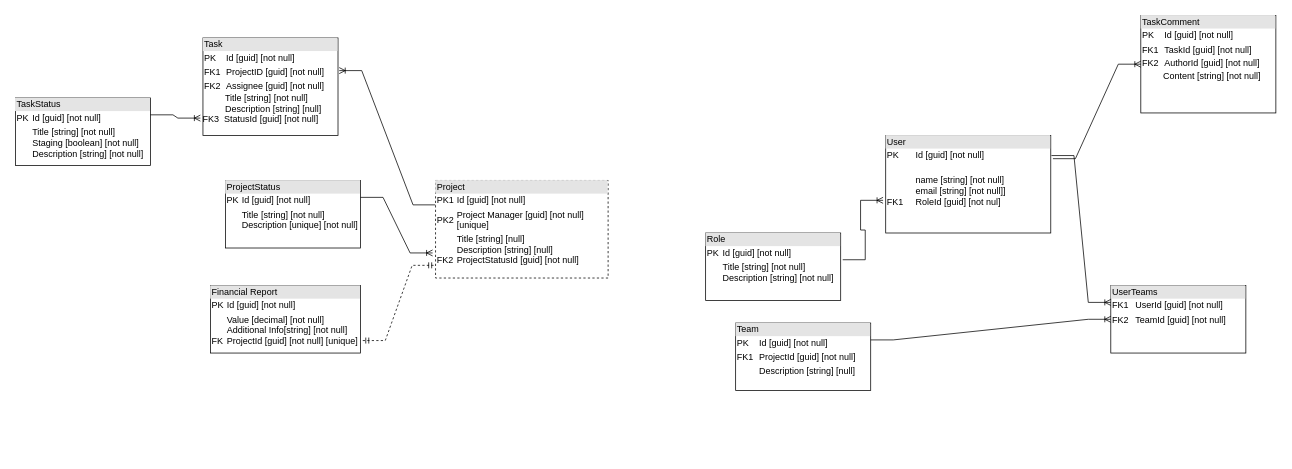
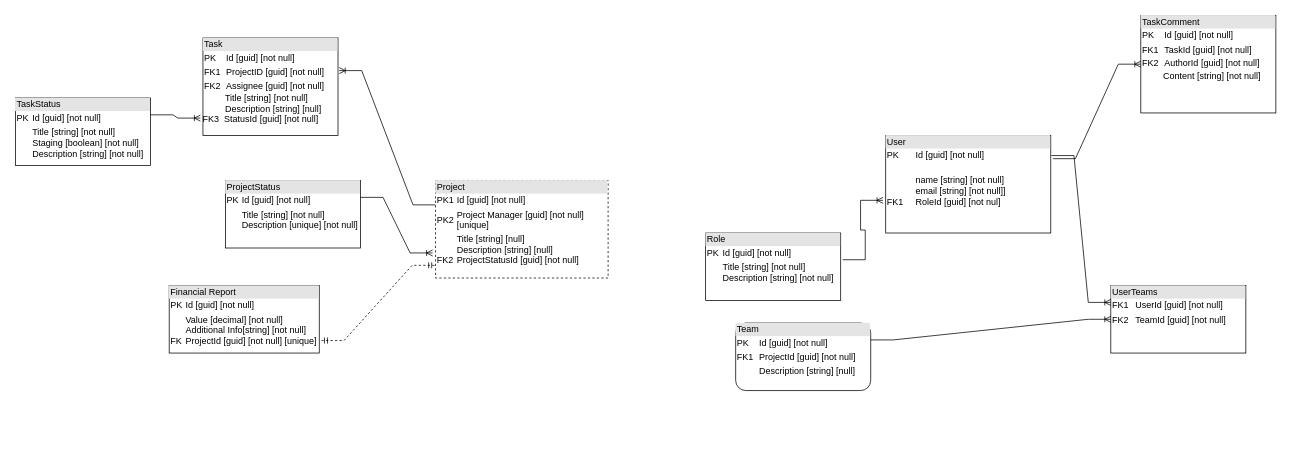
(285, 319) -> (244, 319)
(803, 357) -> (803, 357)
